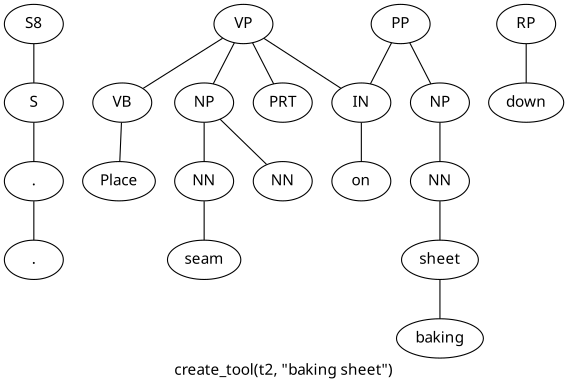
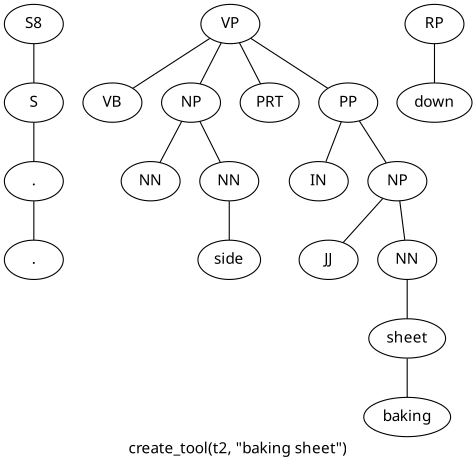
(303, 63) -> (289, 63)
(119, 181) -> none
(361, 181) -> none
(204, 260) -> none
none -> (229, 260)
none -> (329, 260)
